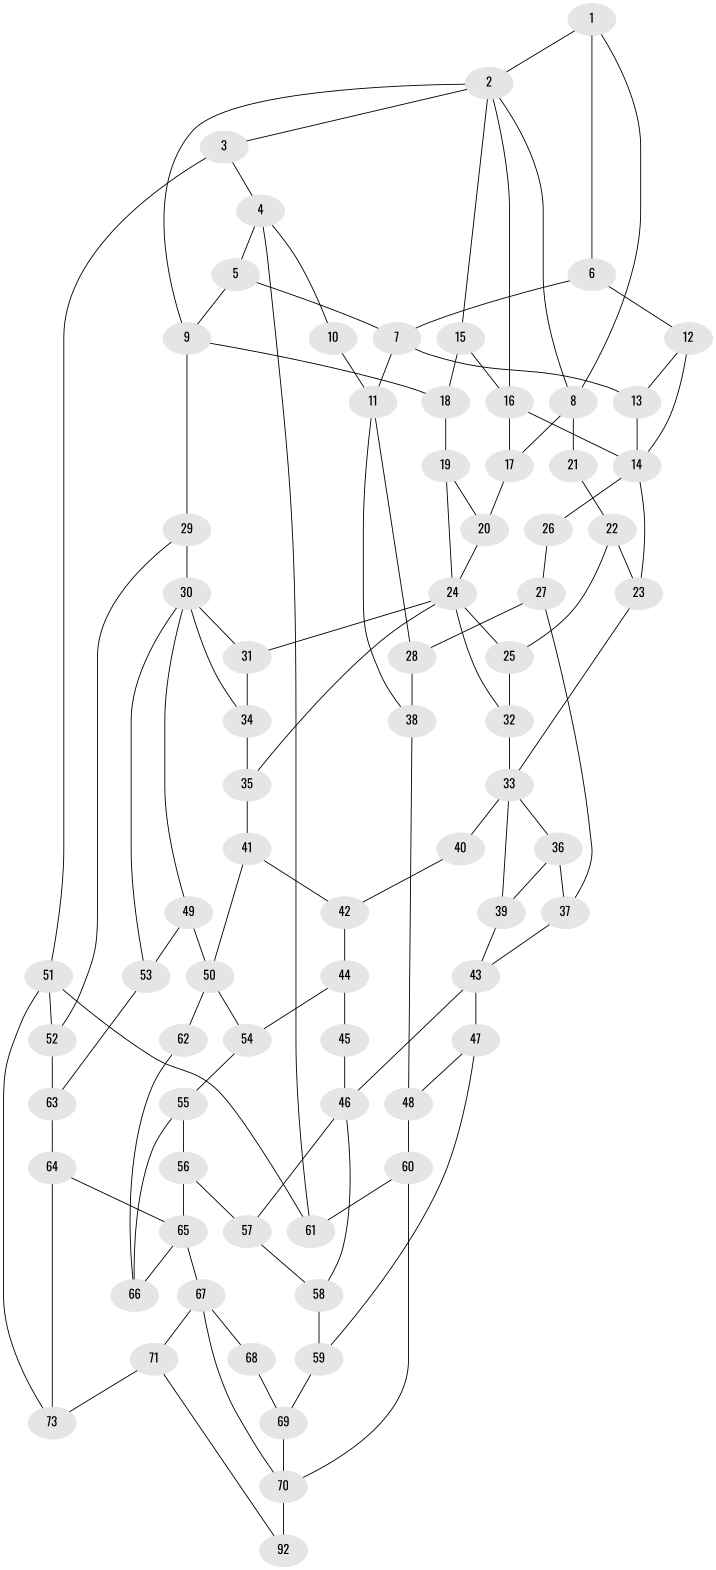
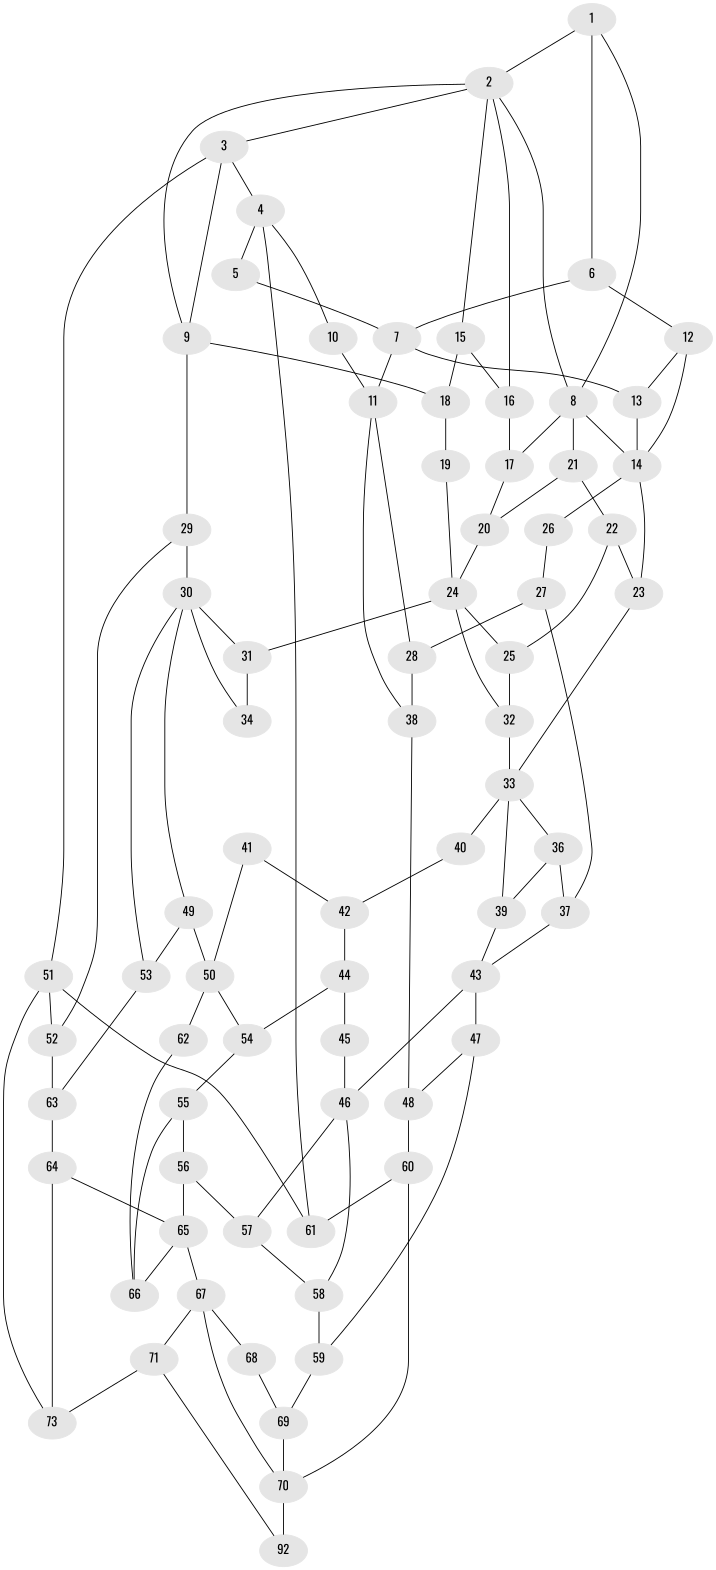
(211, 307) -> (206, 243)
(567, 431) -> (605, 434)
(465, 498) -> (529, 498)
(247, 785) -> none
